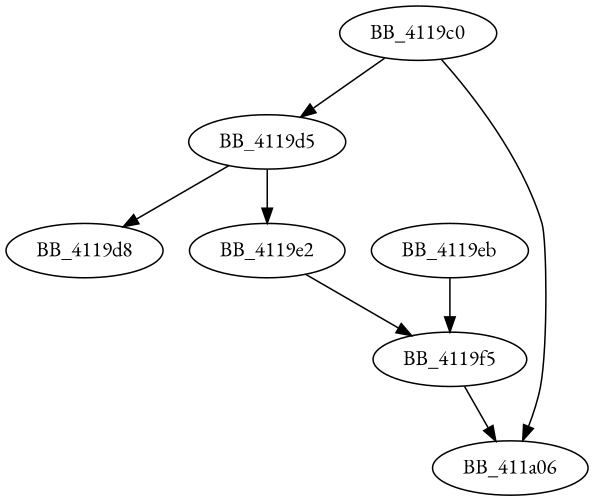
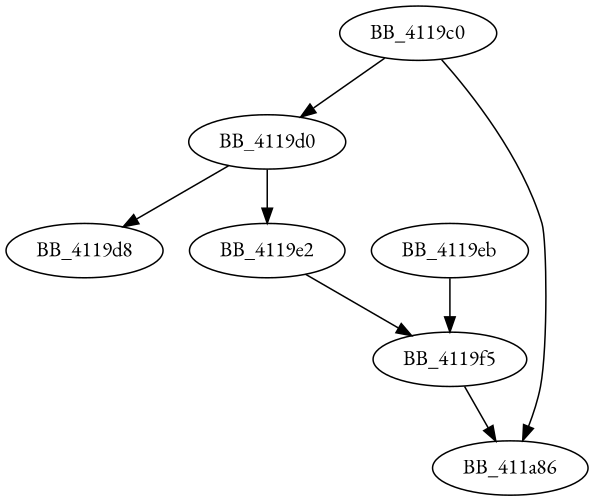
(267, 142) -> (267, 142)
(510, 468) -> (510, 468)
